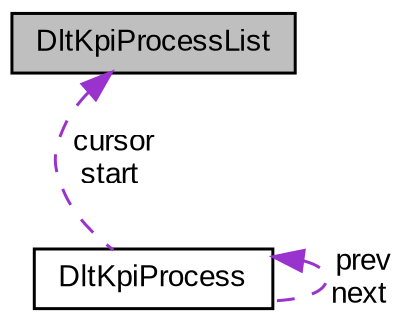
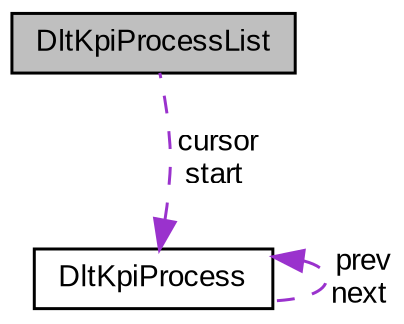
(58, 176) -> (170, 146)
